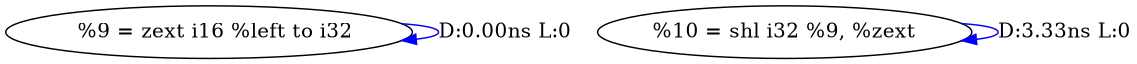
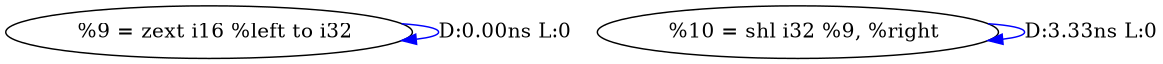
(785, 32) -> (798, 32)
